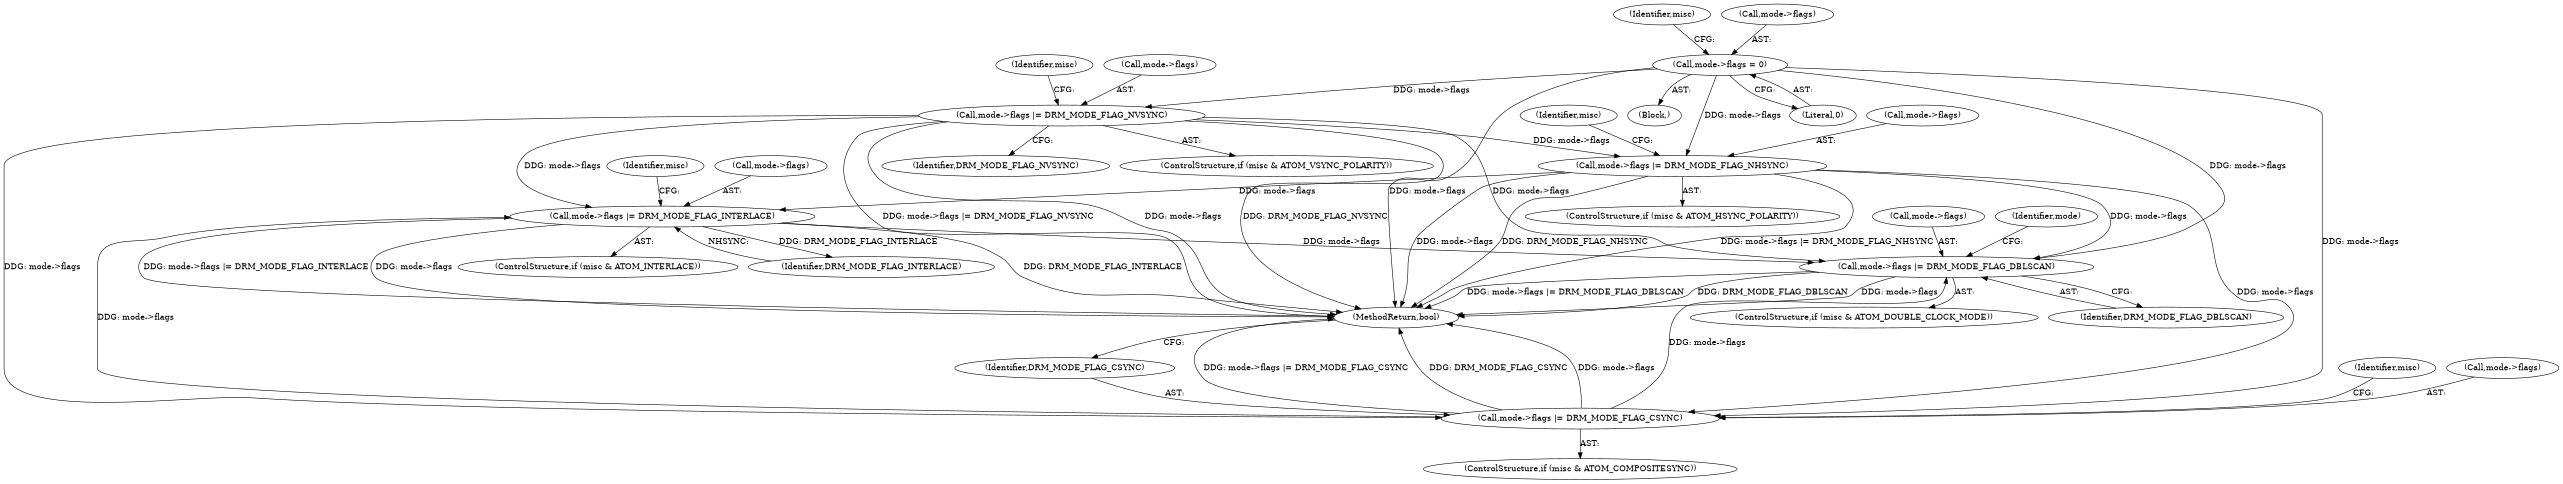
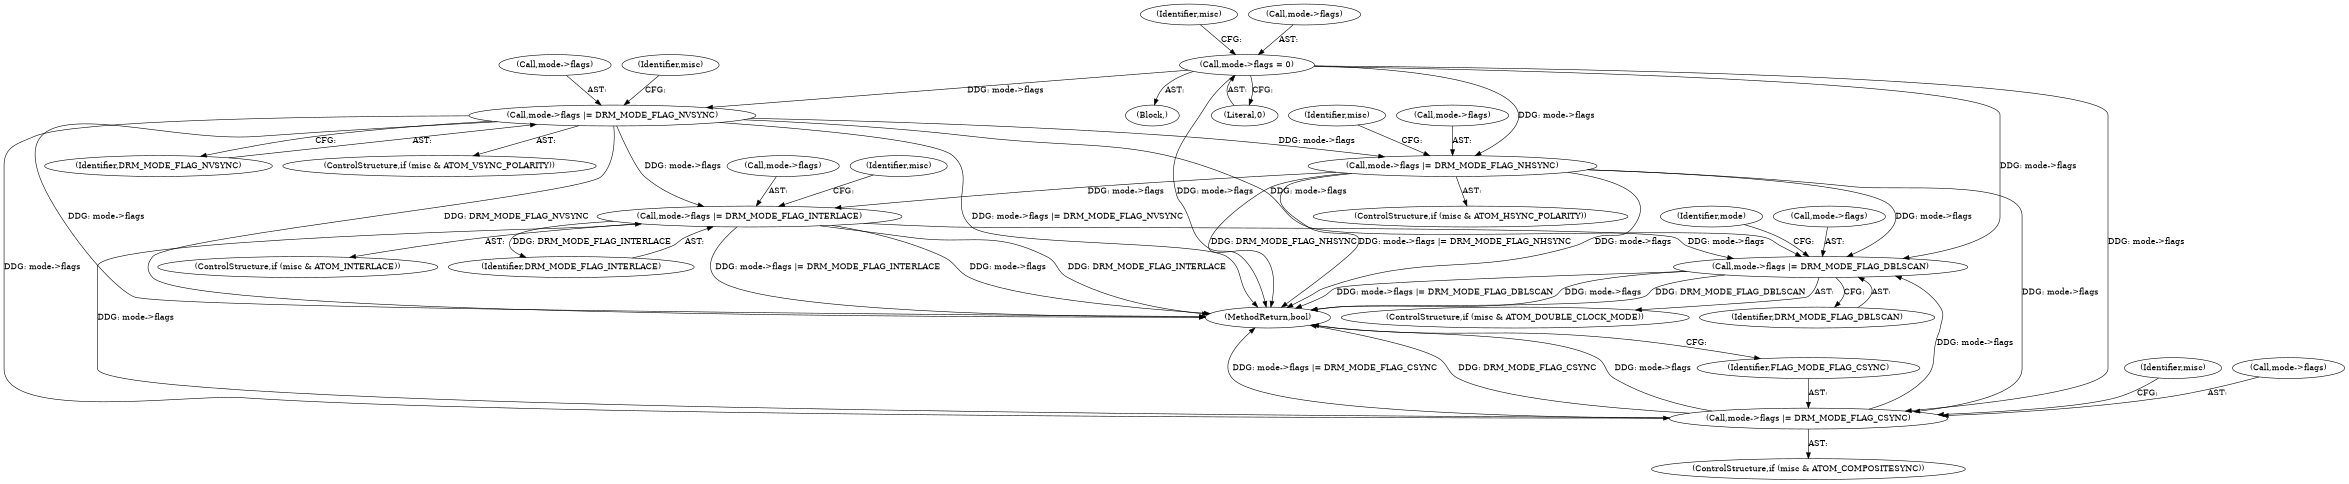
none -> (380, 141)
(730, 242) -> (696, 242)
(1065, 368) -> (1808, 368)
